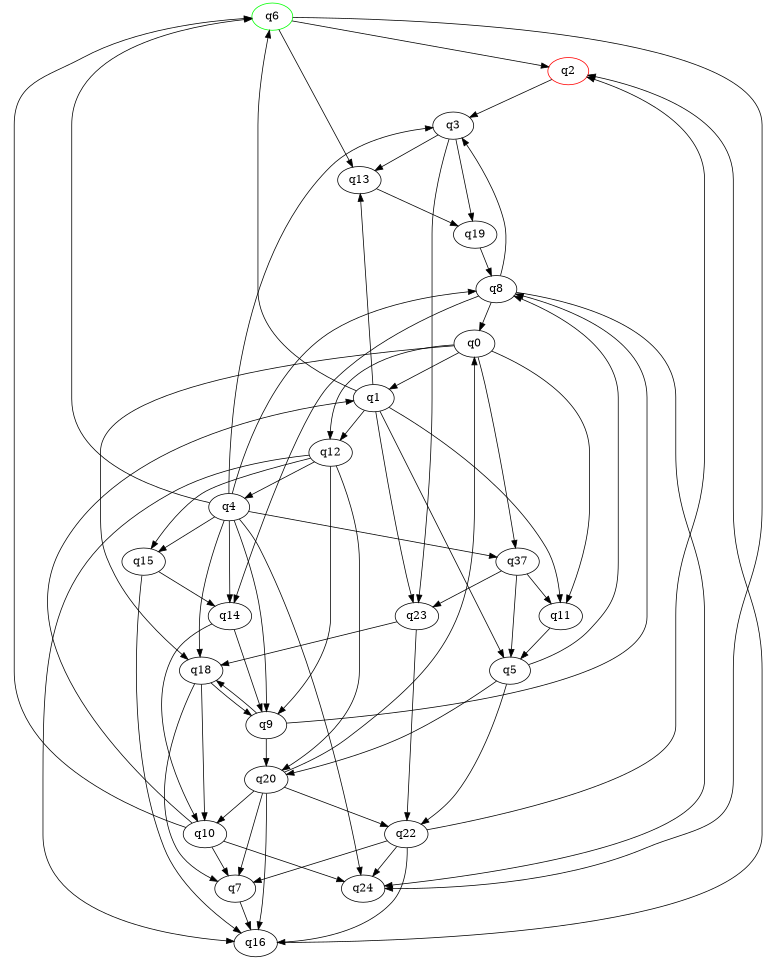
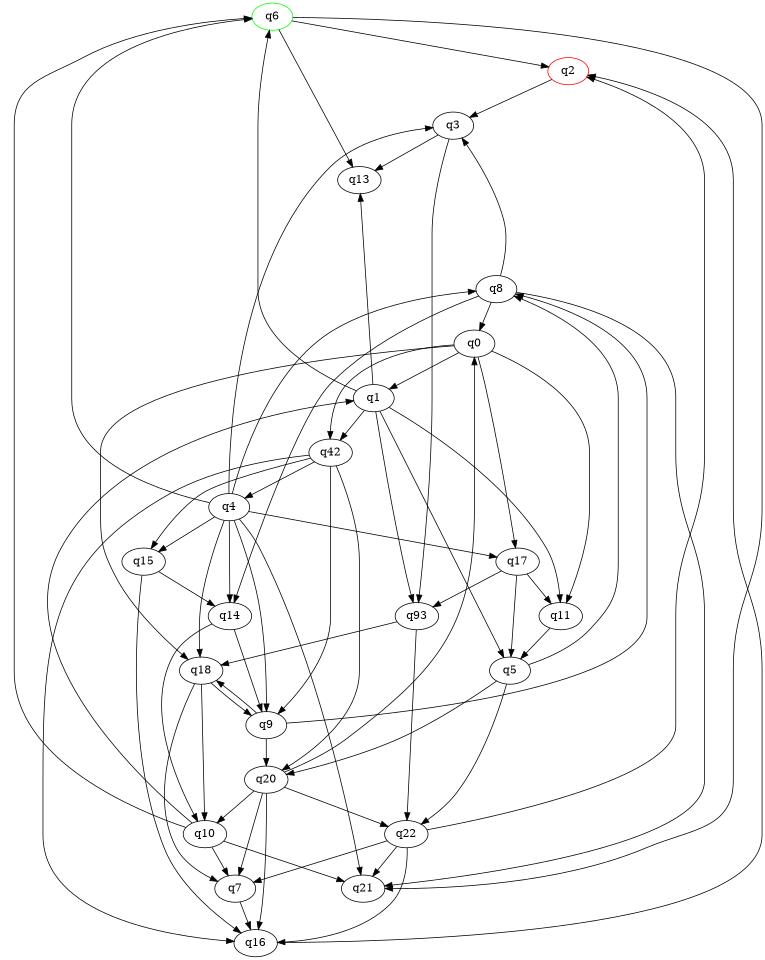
(475, 235) -> none
(331, 453) -> (331, 453)
(518, 562) -> (518, 562)
(417, 616) -> (417, 616)
(363, 889) -> (363, 889)
